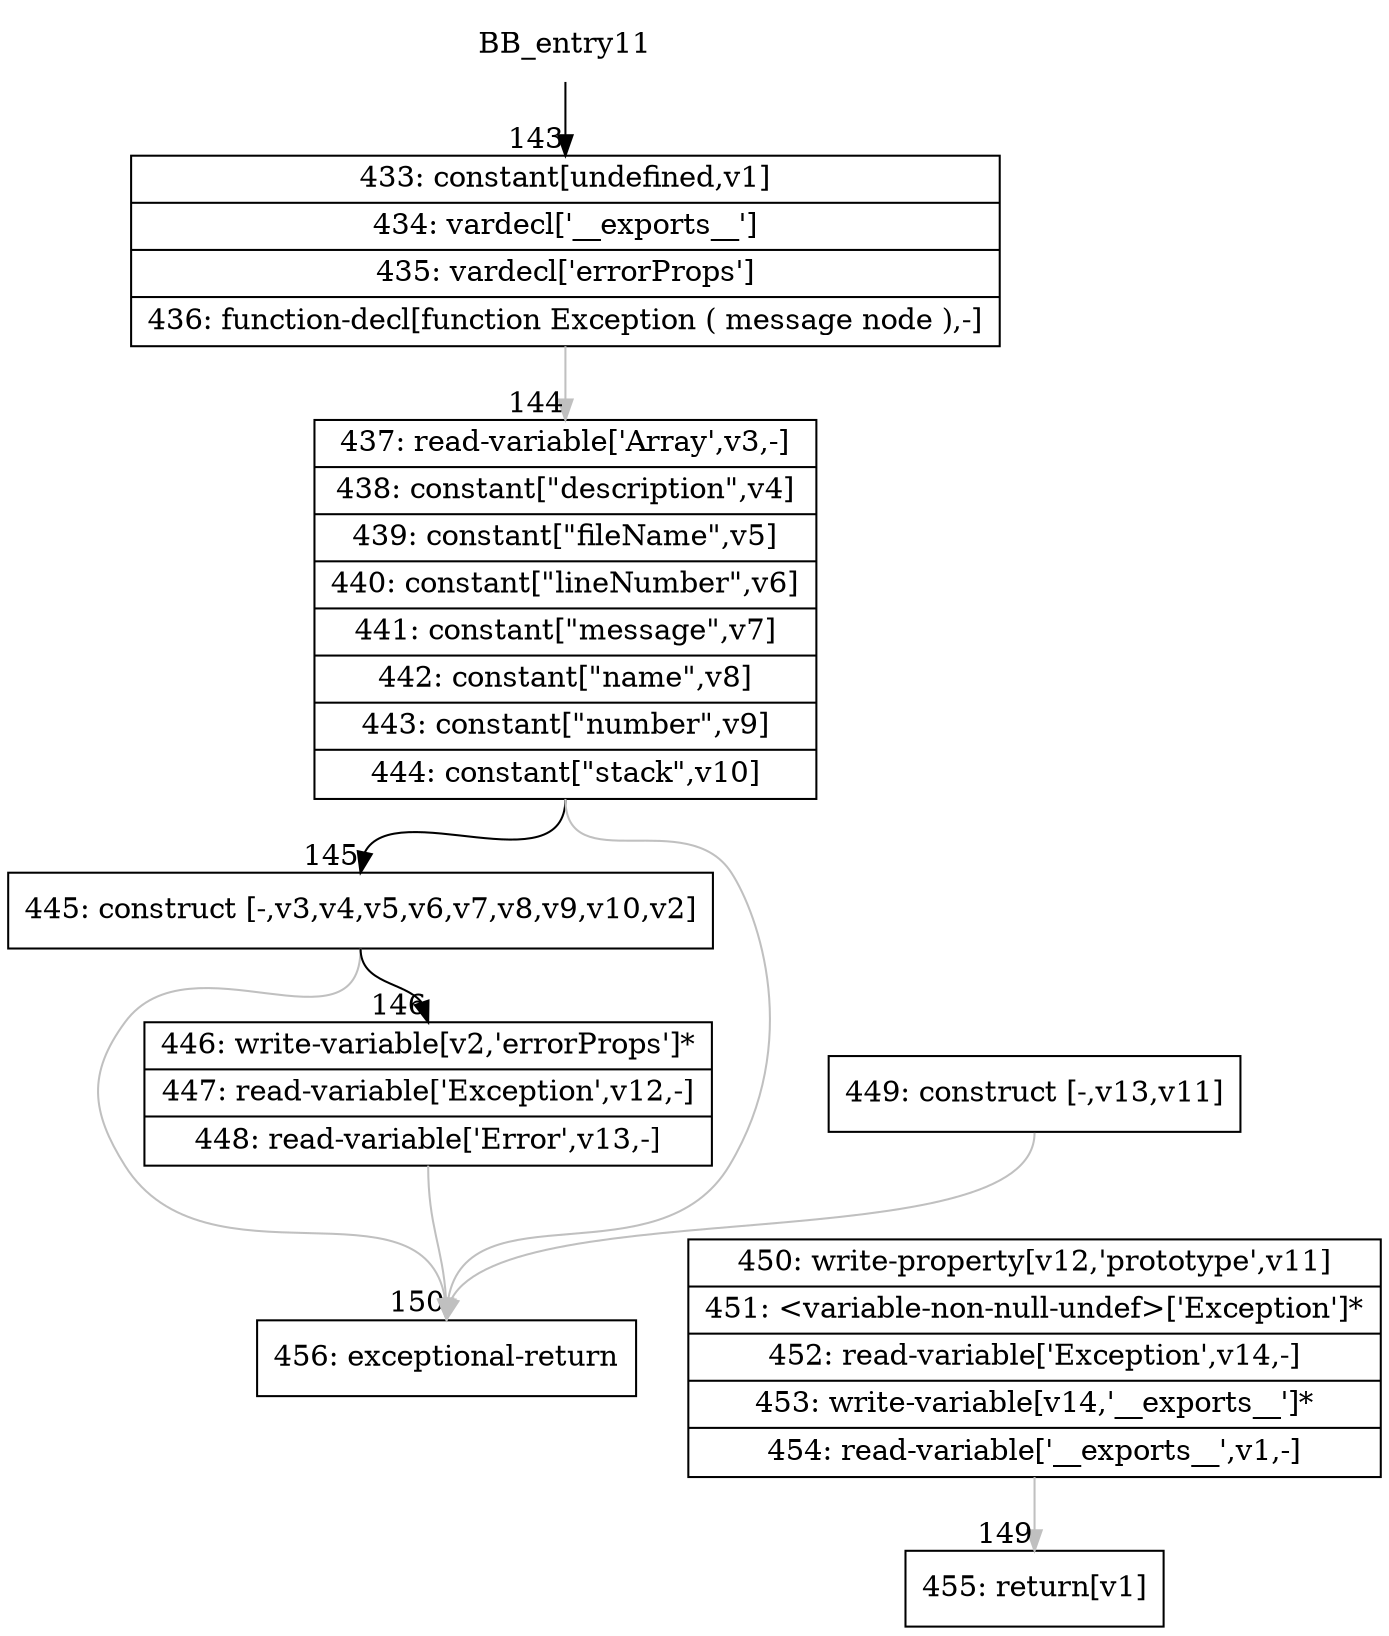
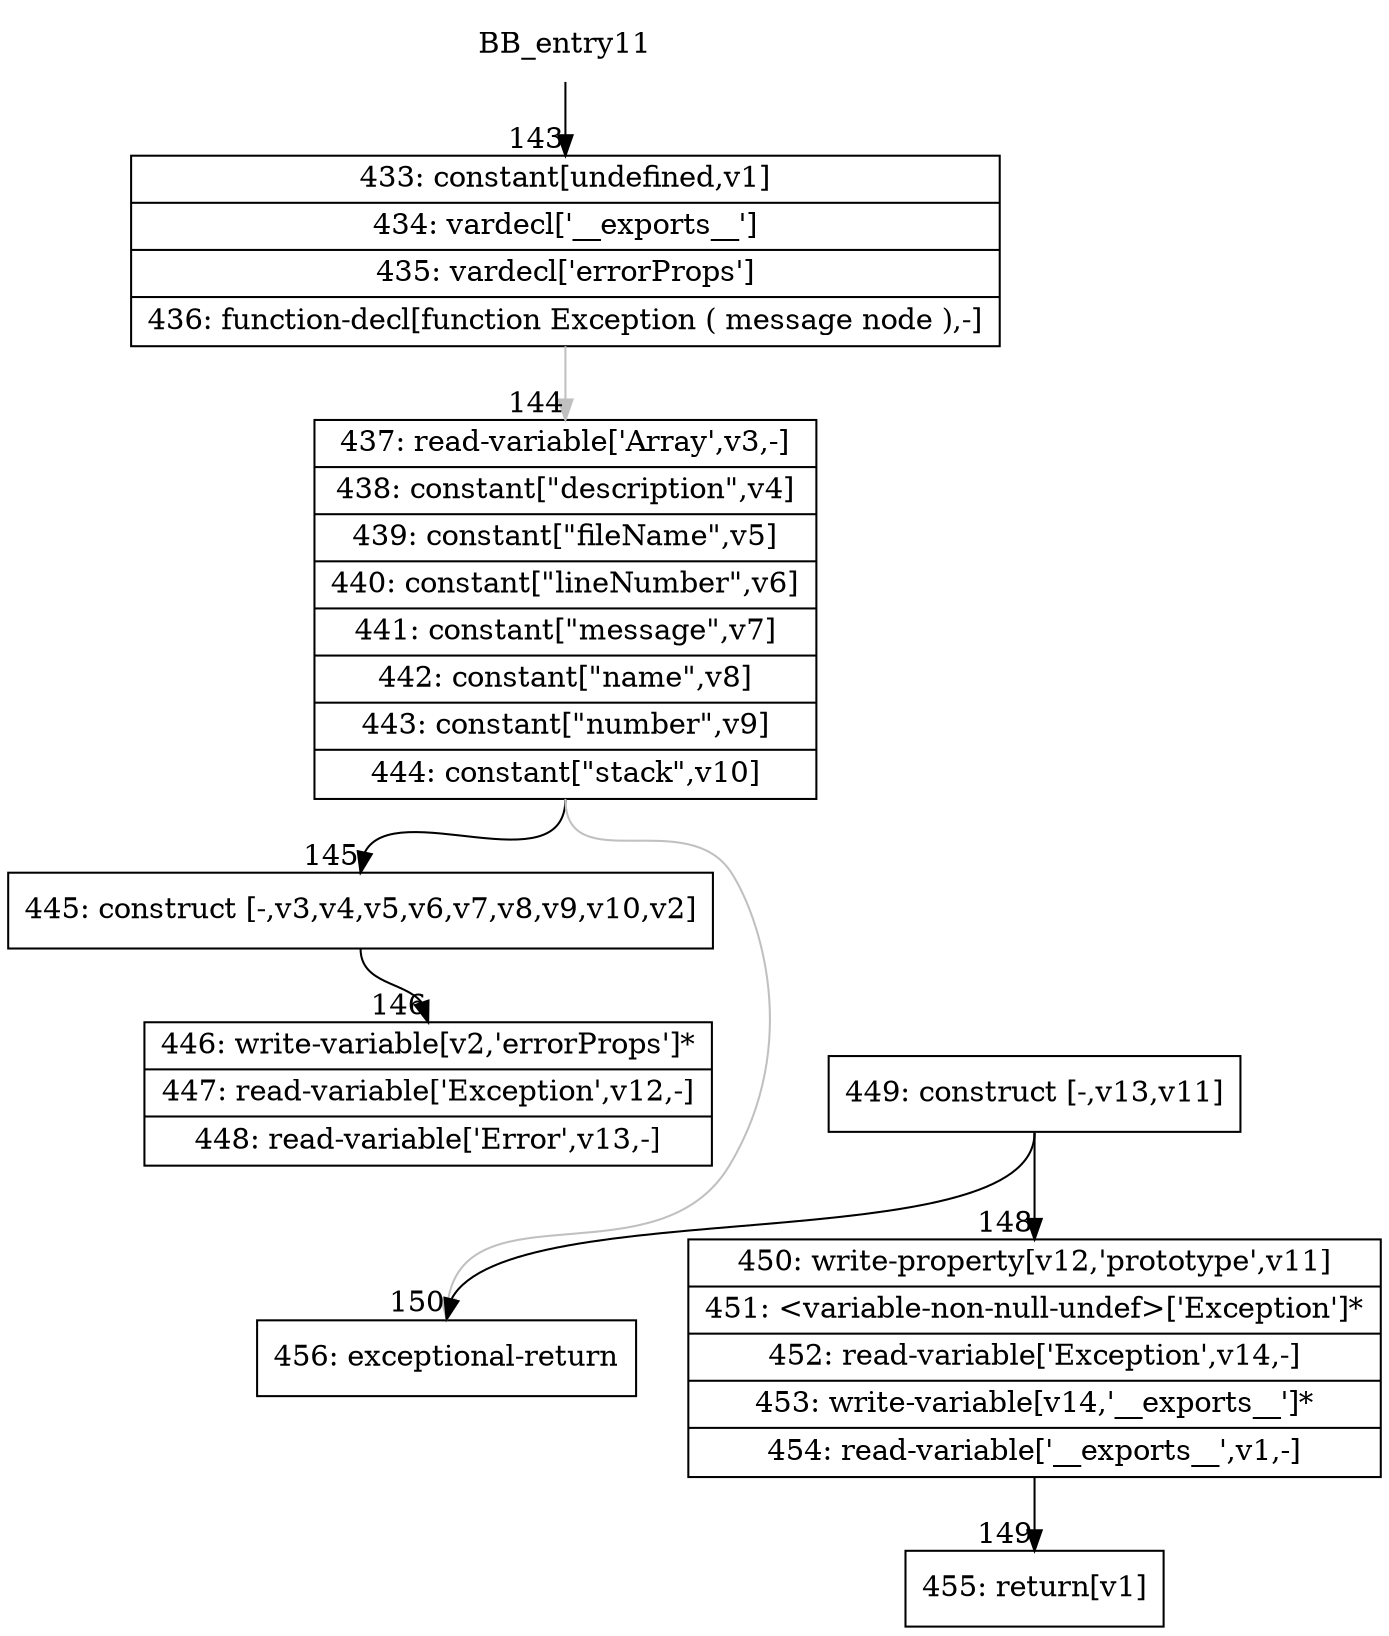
(110, 1139) -> none
none -> (1035, 1176)
(751, 1225) -> (751, 1225)
(435, 1232) -> none
(1035, 1504) -> (1035, 1504)
